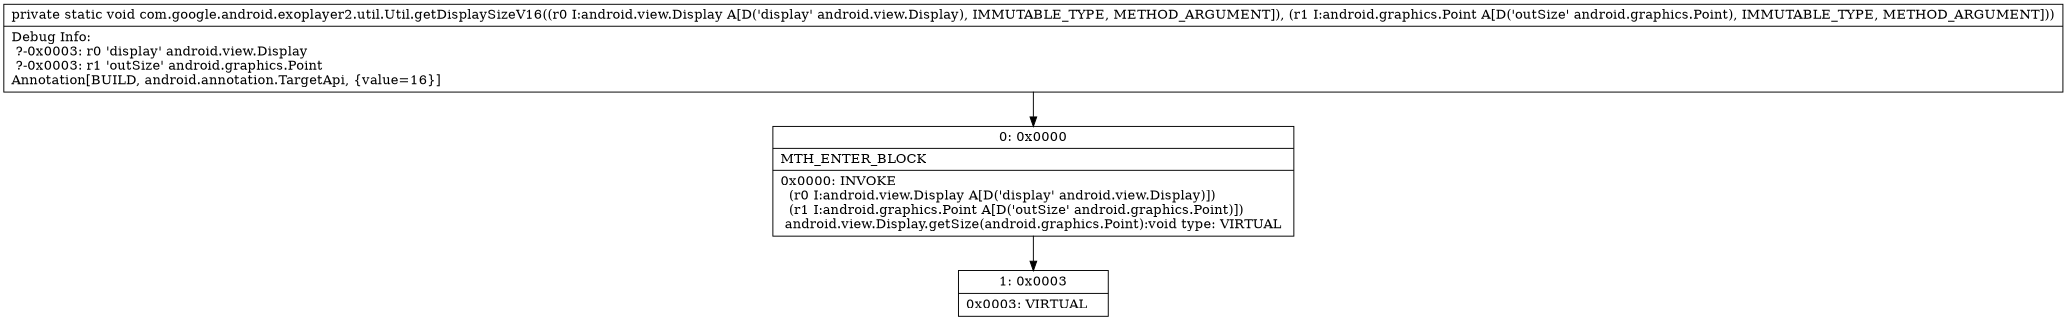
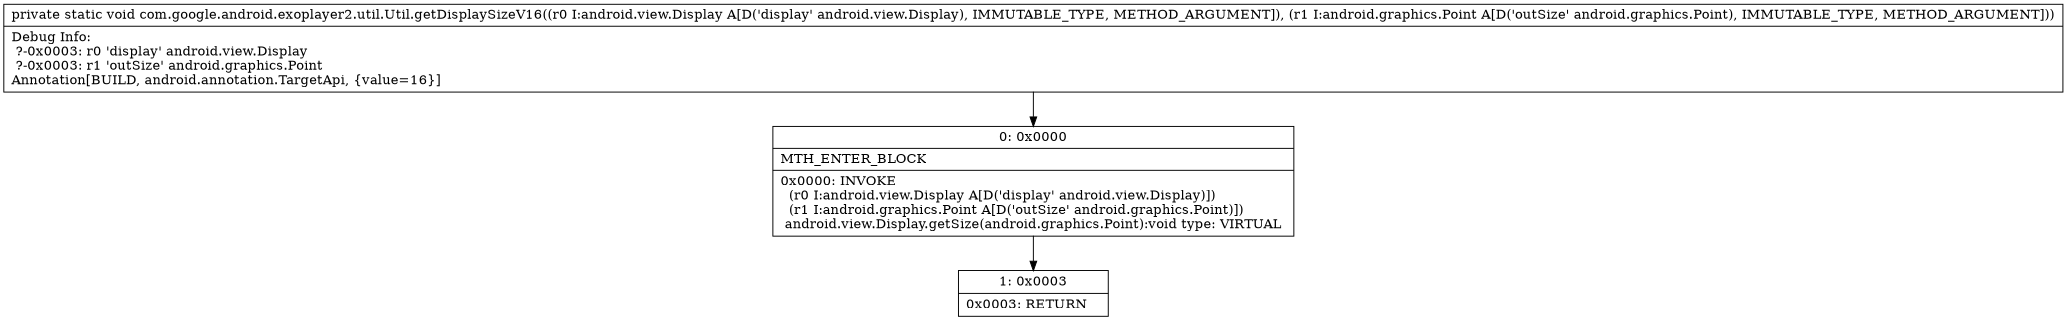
(1033, 304) -> (1033, 304)
